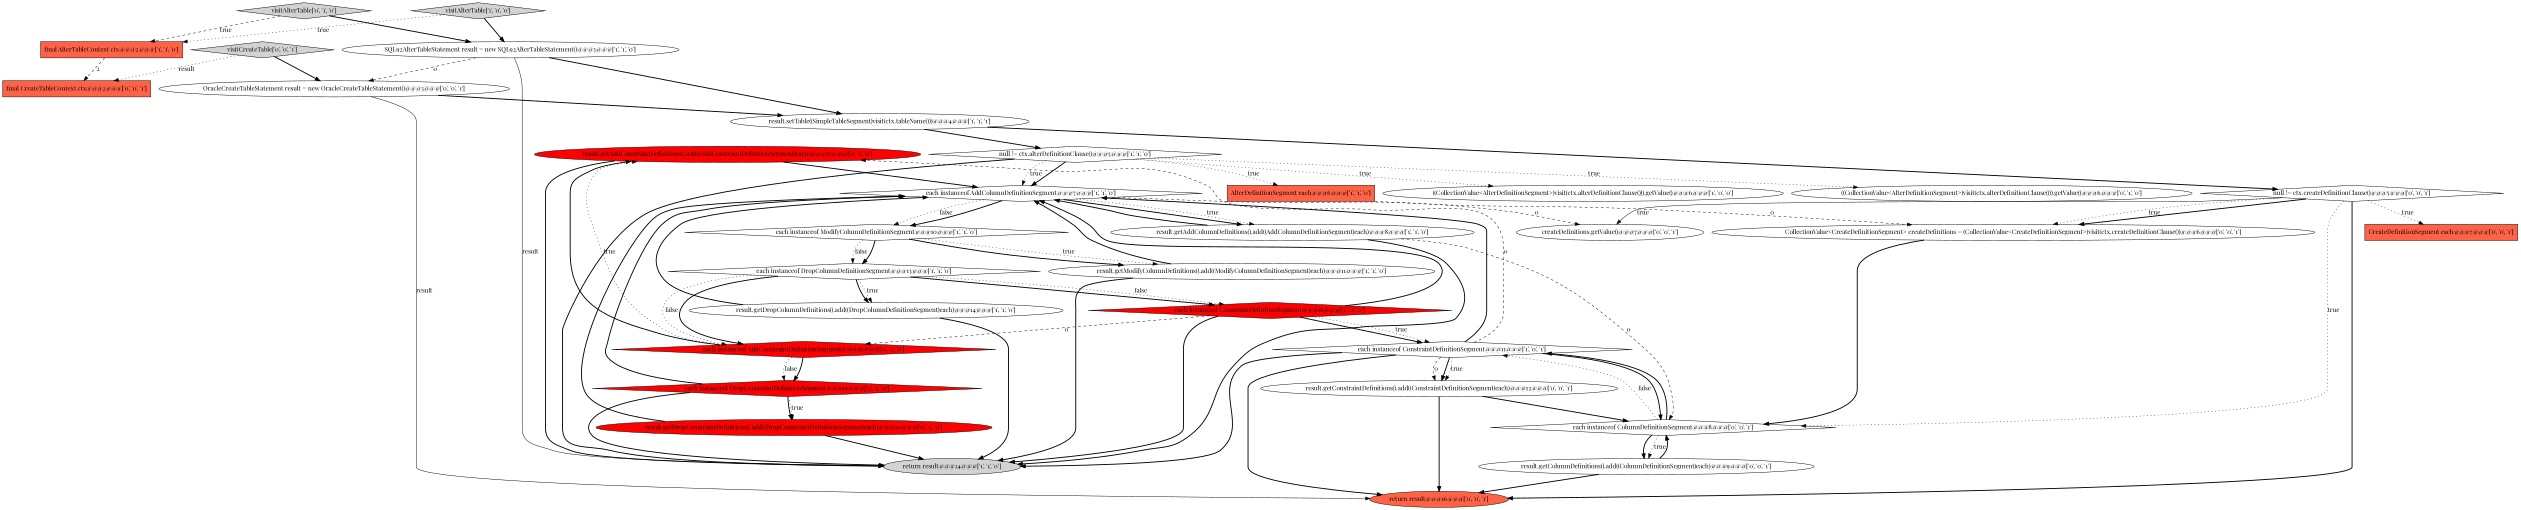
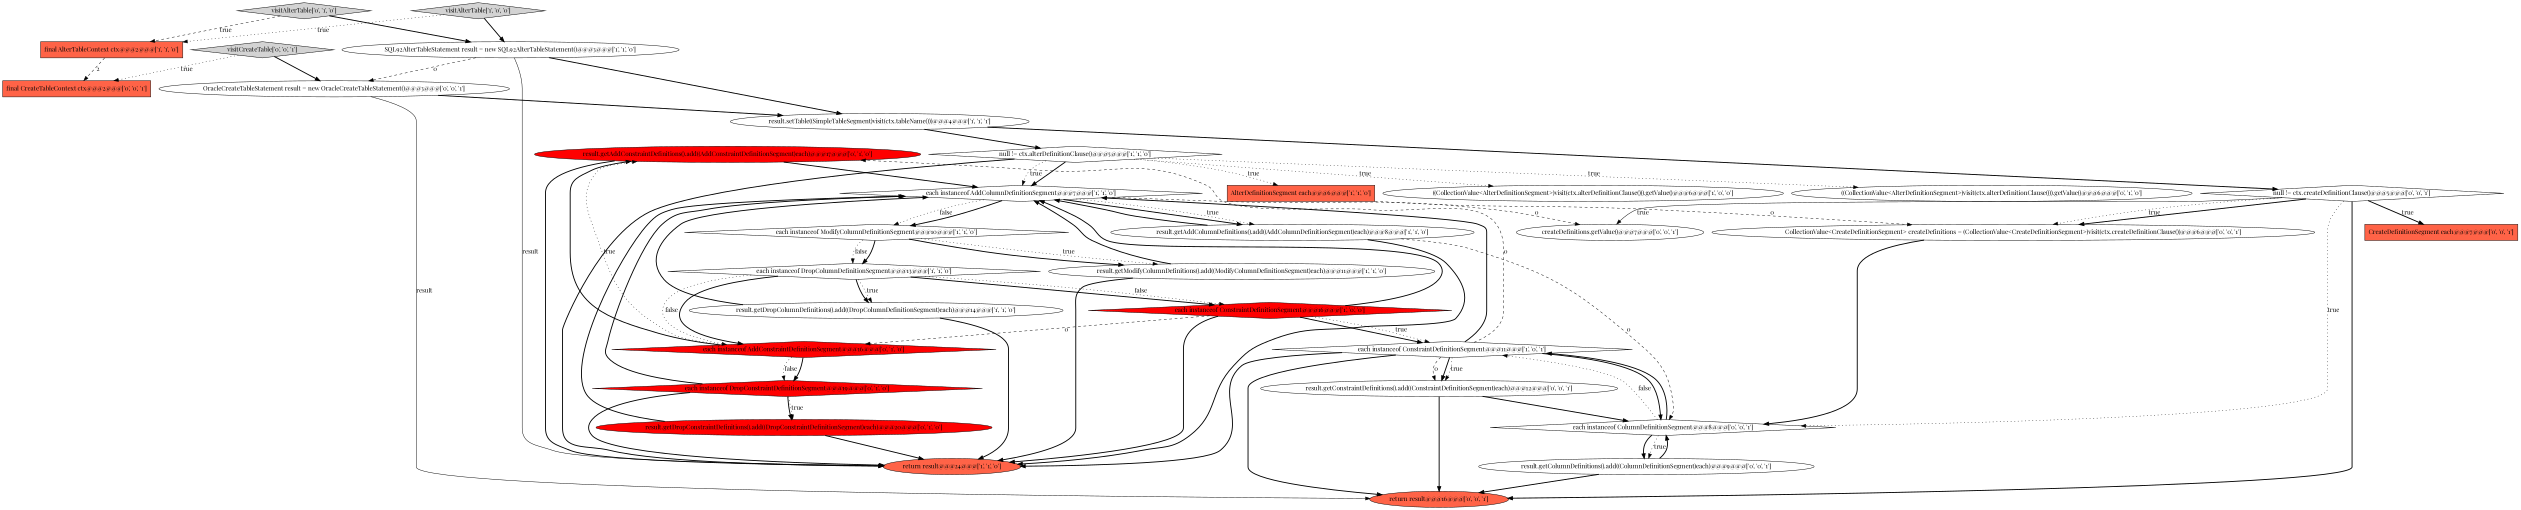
(187, 69) -> (187, 69)
(2394, 212) -> (2394, 212)
(952, 467) -> (952, 467)
